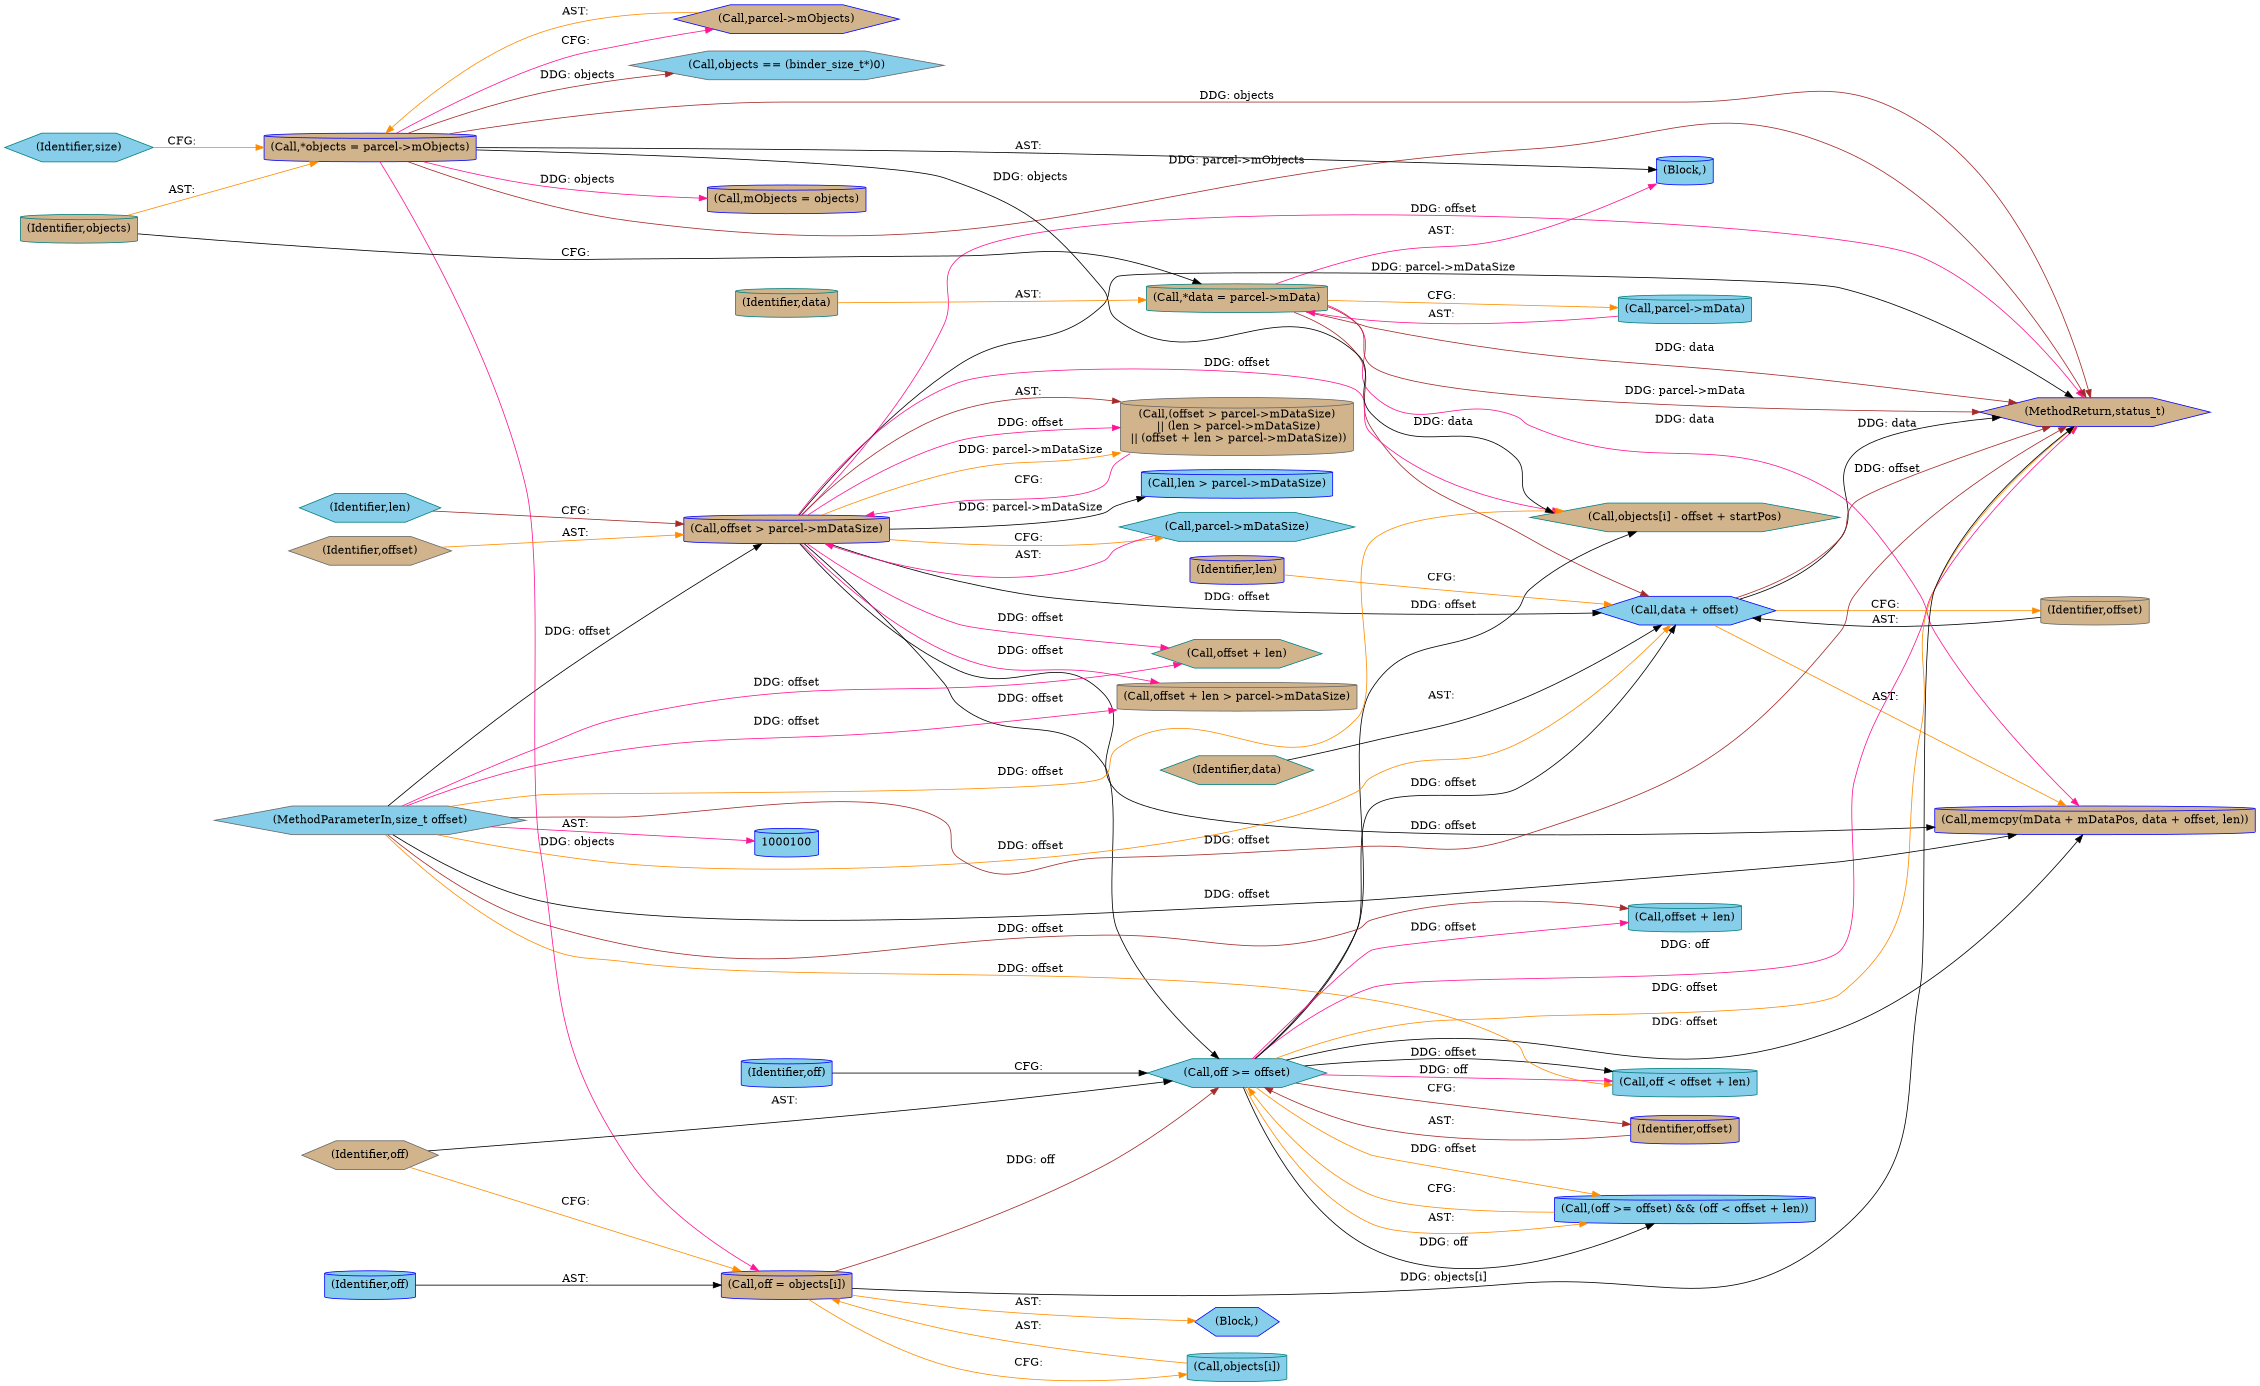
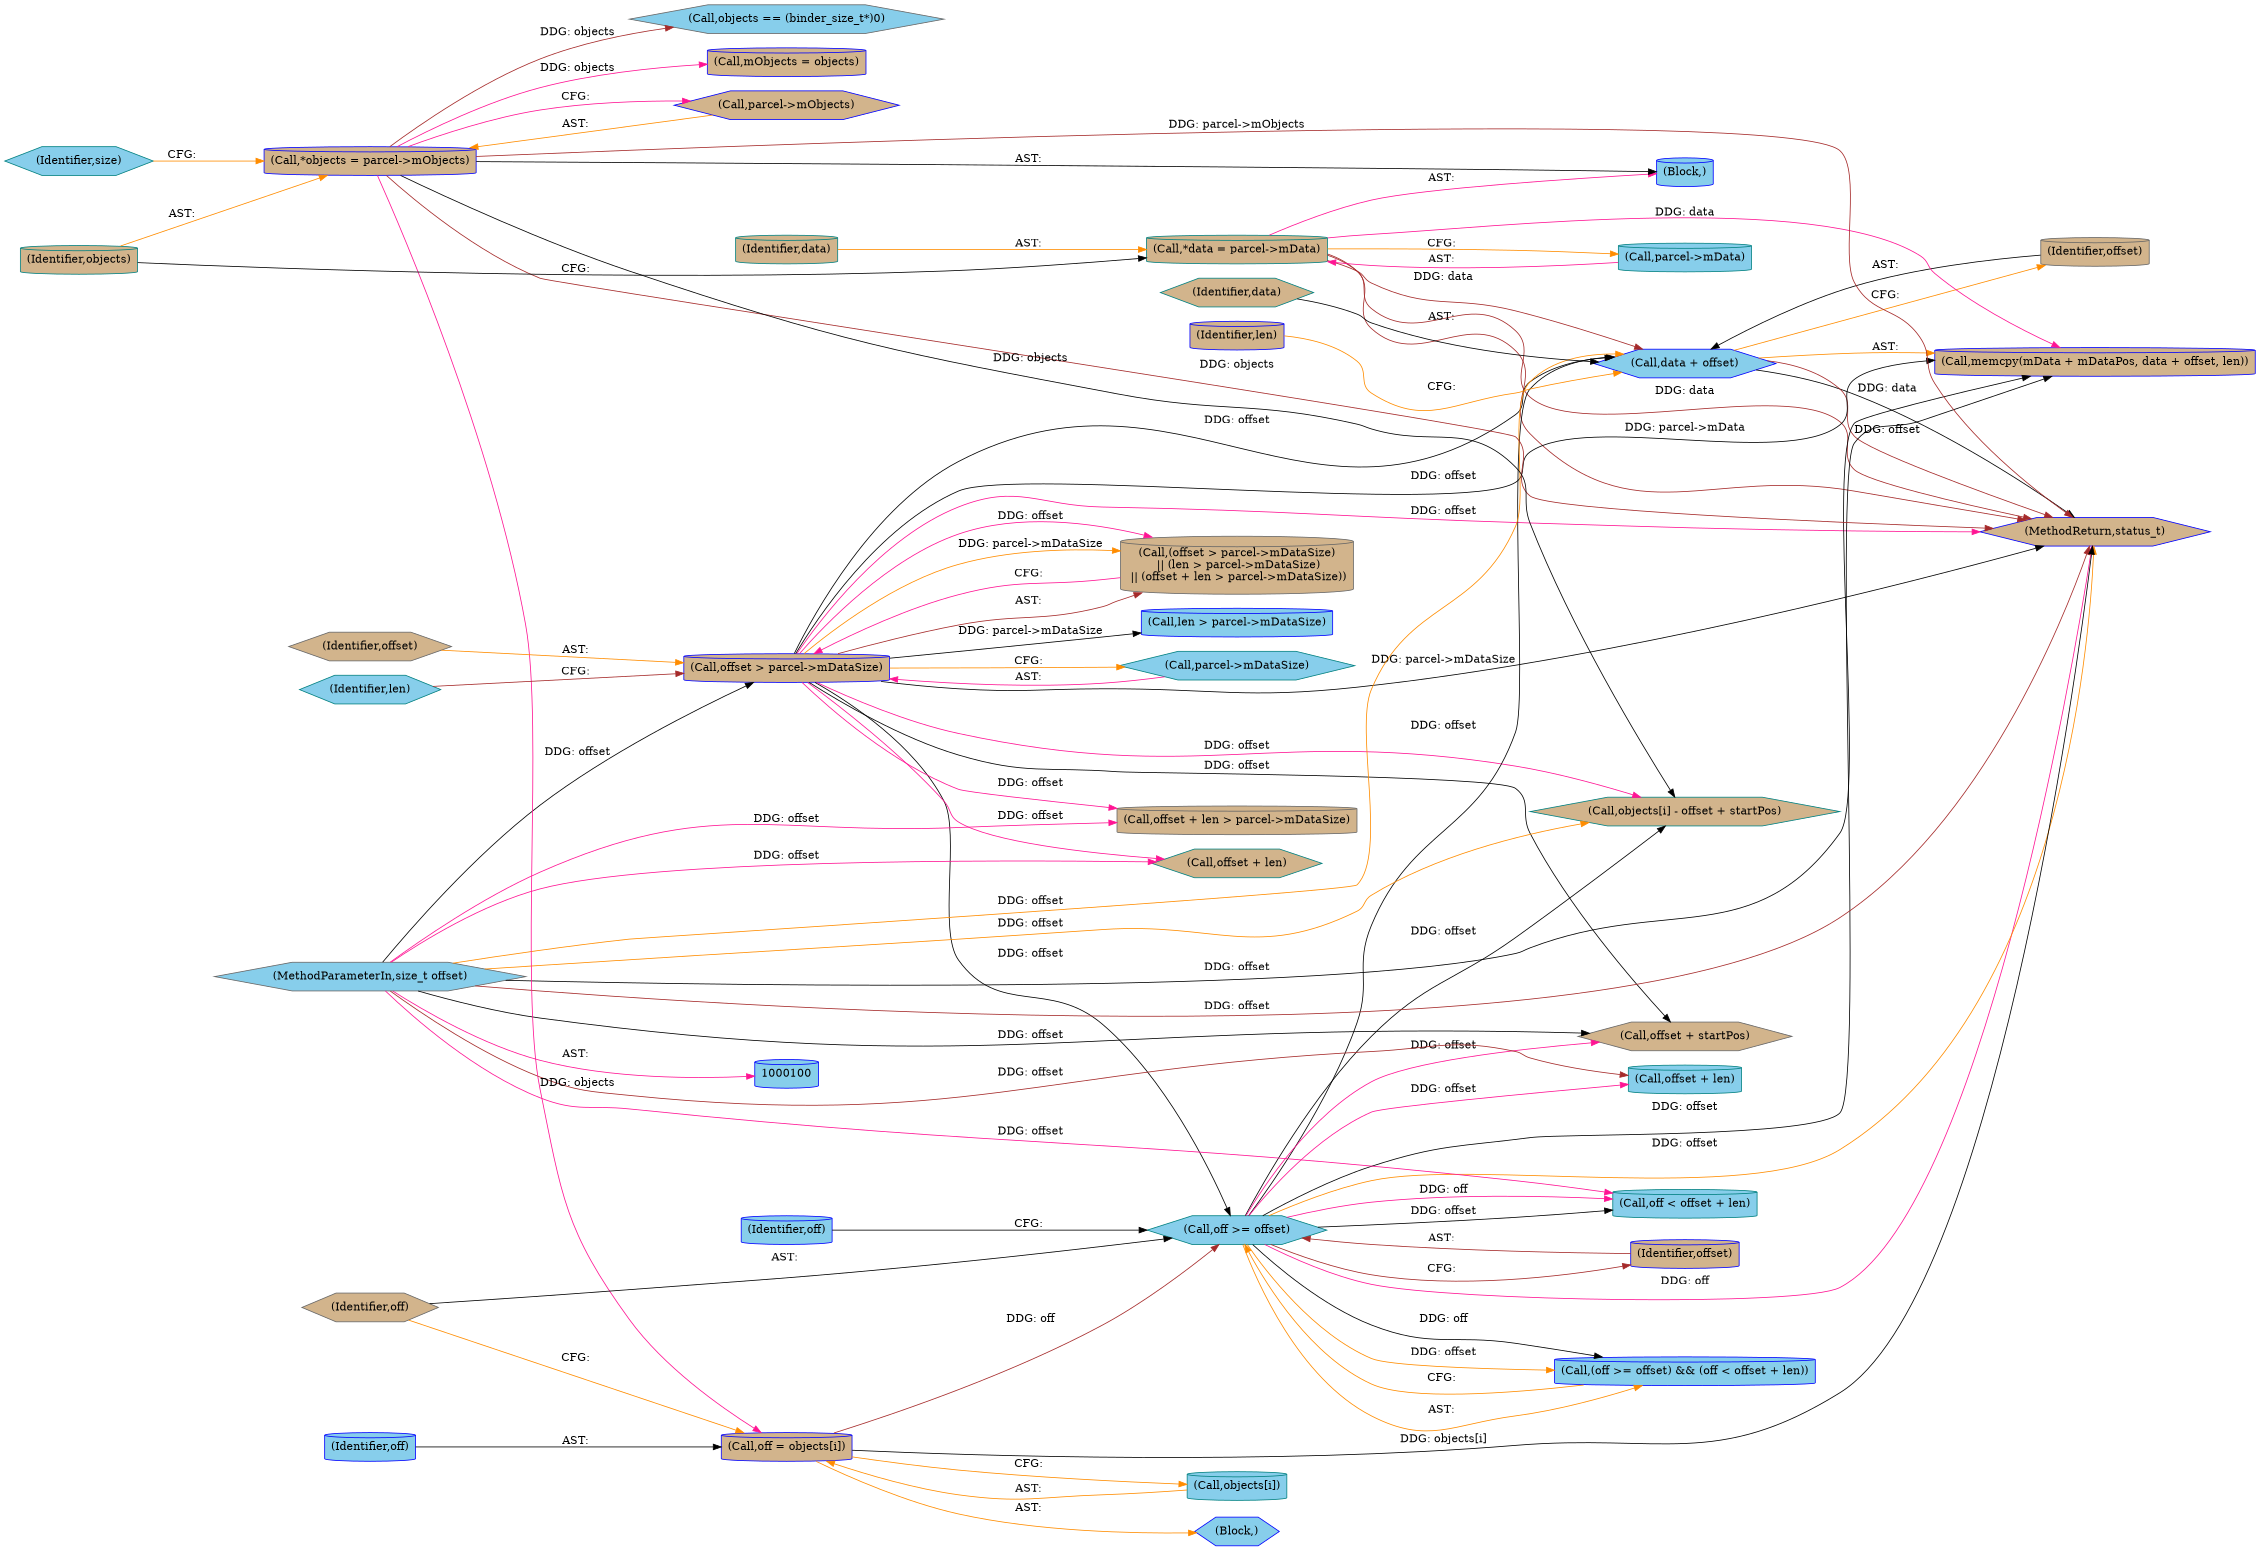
(986, 975) -> (978, 1138)
none -> (1685, 1036)
